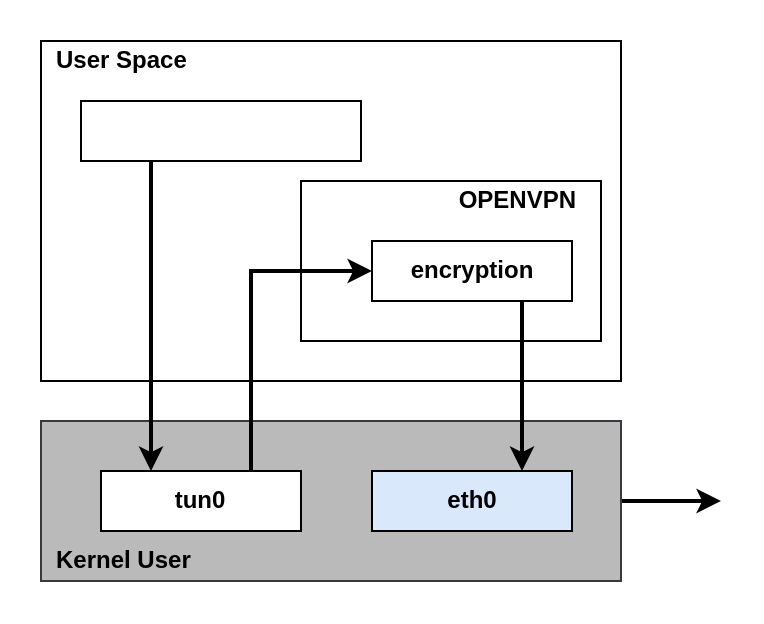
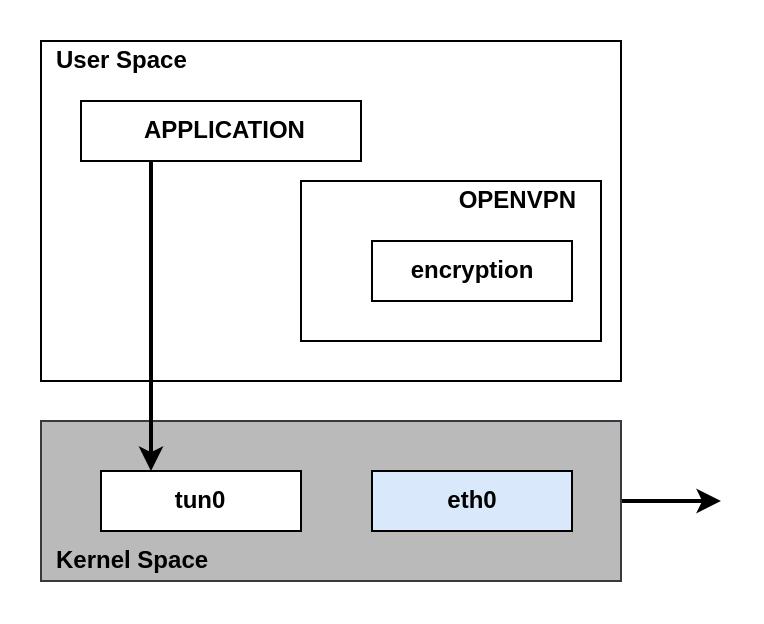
none -> (221, 131)
(251, 319) -> none
(522, 377) -> none
(125, 561) -> (131, 561)
